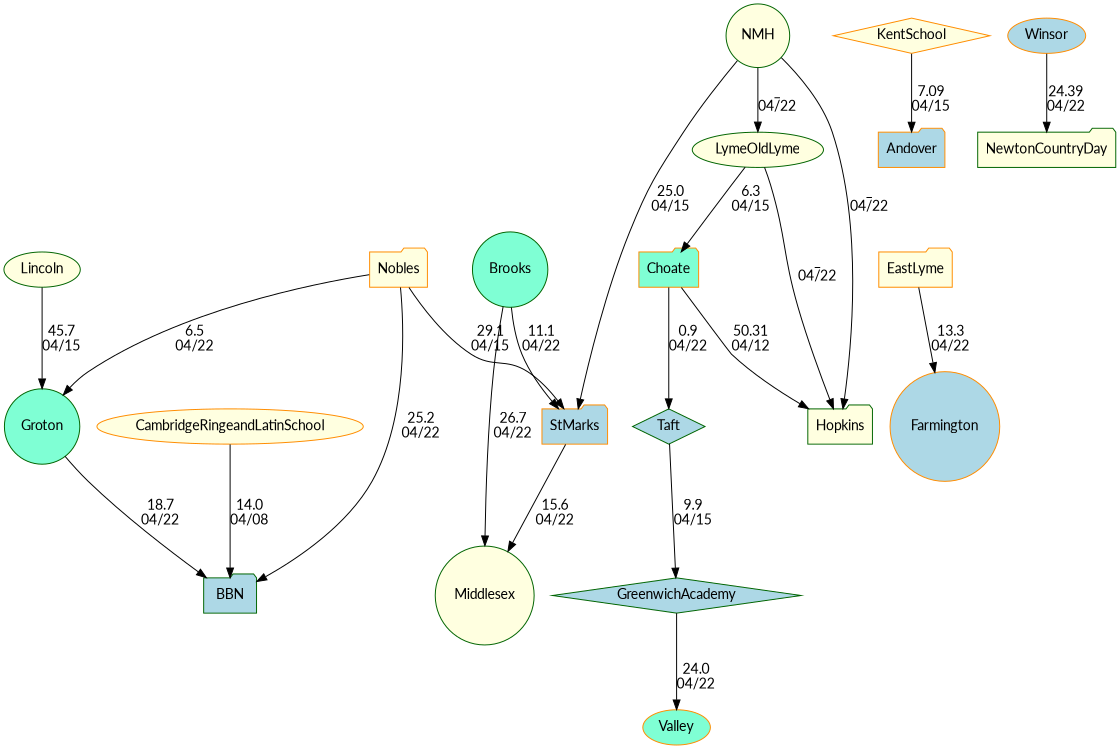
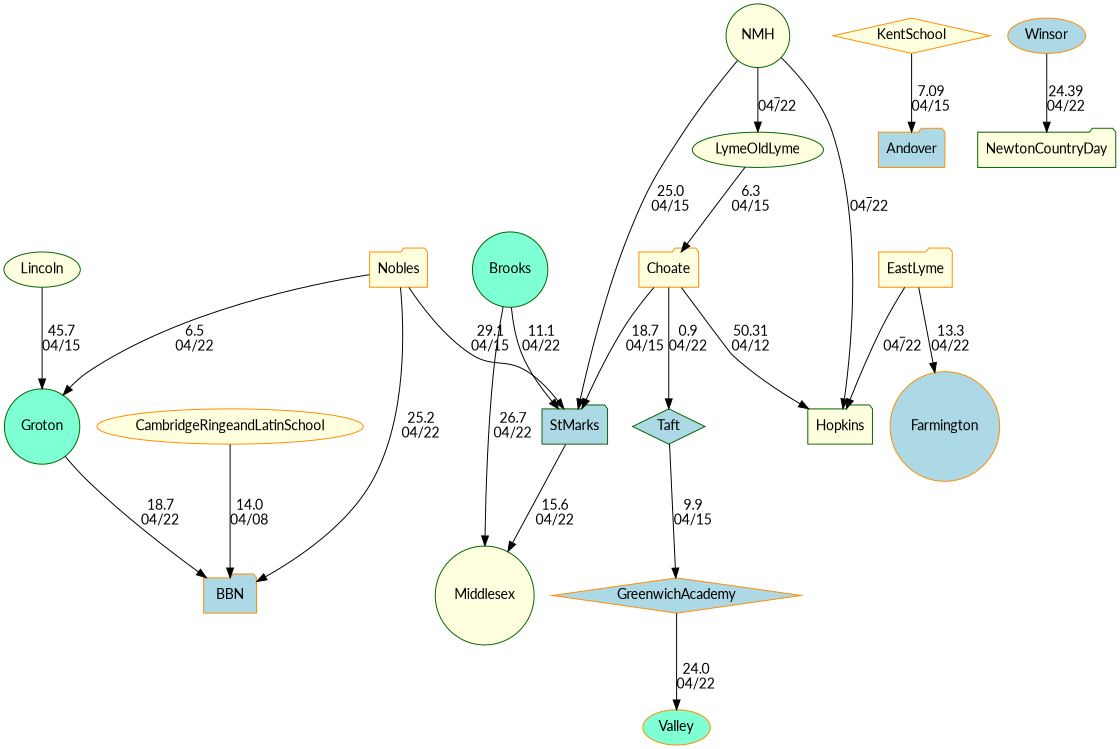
(669, 270) -> (669, 270)
(792, 285) -> (875, 342)
none -> (616, 341)
(575, 427) -> (575, 427)
(230, 595) -> (230, 595)
(677, 595) -> (677, 595)
